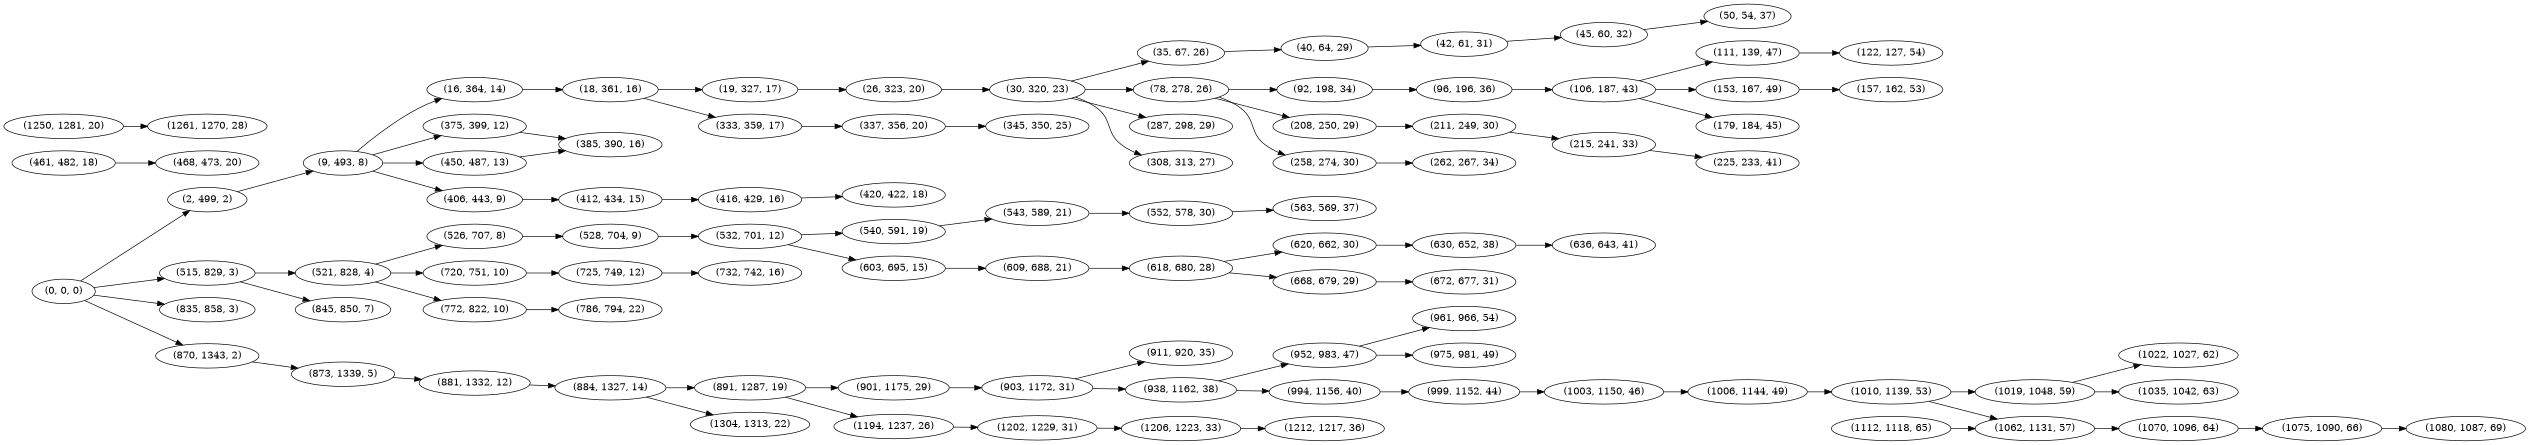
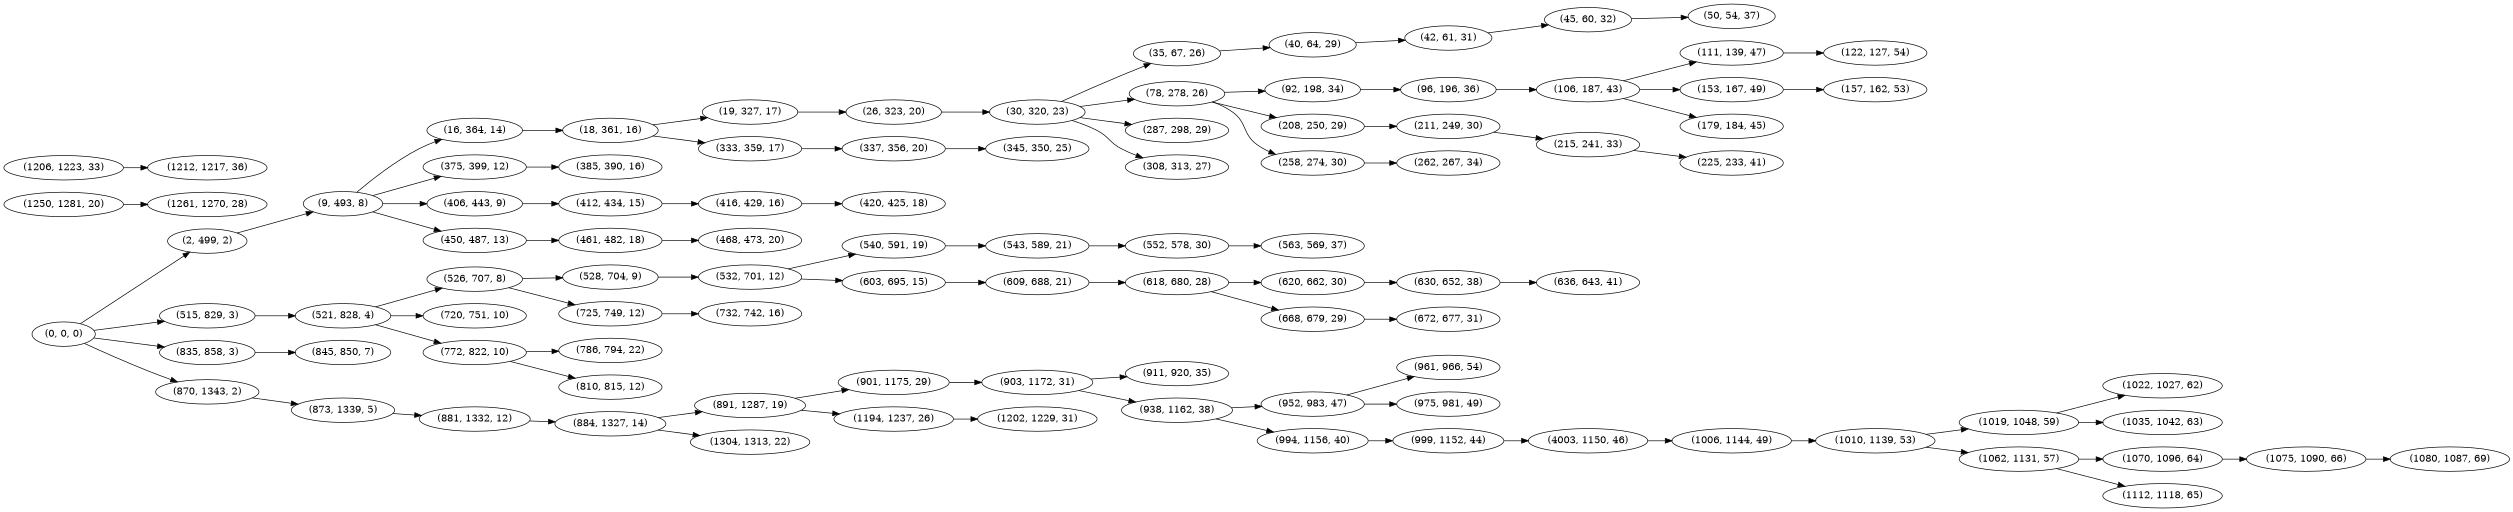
(539, 154) -> (539, 240)
(894, 195) -> (894, 204)
(539, 273) -> (539, 295)
(272, 290) -> (272, 352)
none -> (610, 387)
(1604, 392) -> (1588, 441)
(1106, 428) -> none
(1960, 429) -> (2087, 477)
